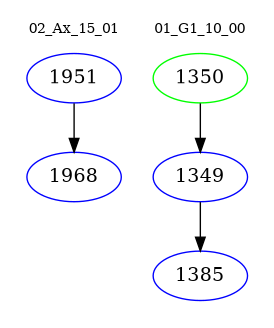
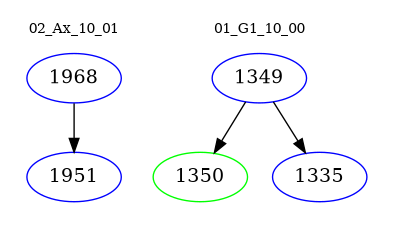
(74, 30) -> (74, 30)
(74, 121) -> (74, 121)
(200, 121) -> (234, 121)
(200, 276) -> (320, 177)
